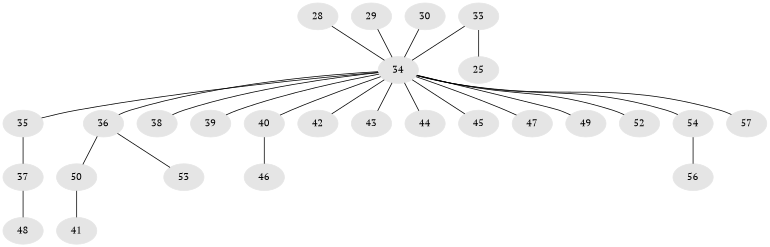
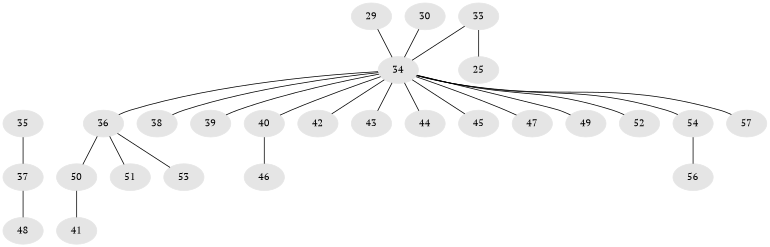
(318, 16) -> none
(159, 97) -> none
none -> (130, 177)
